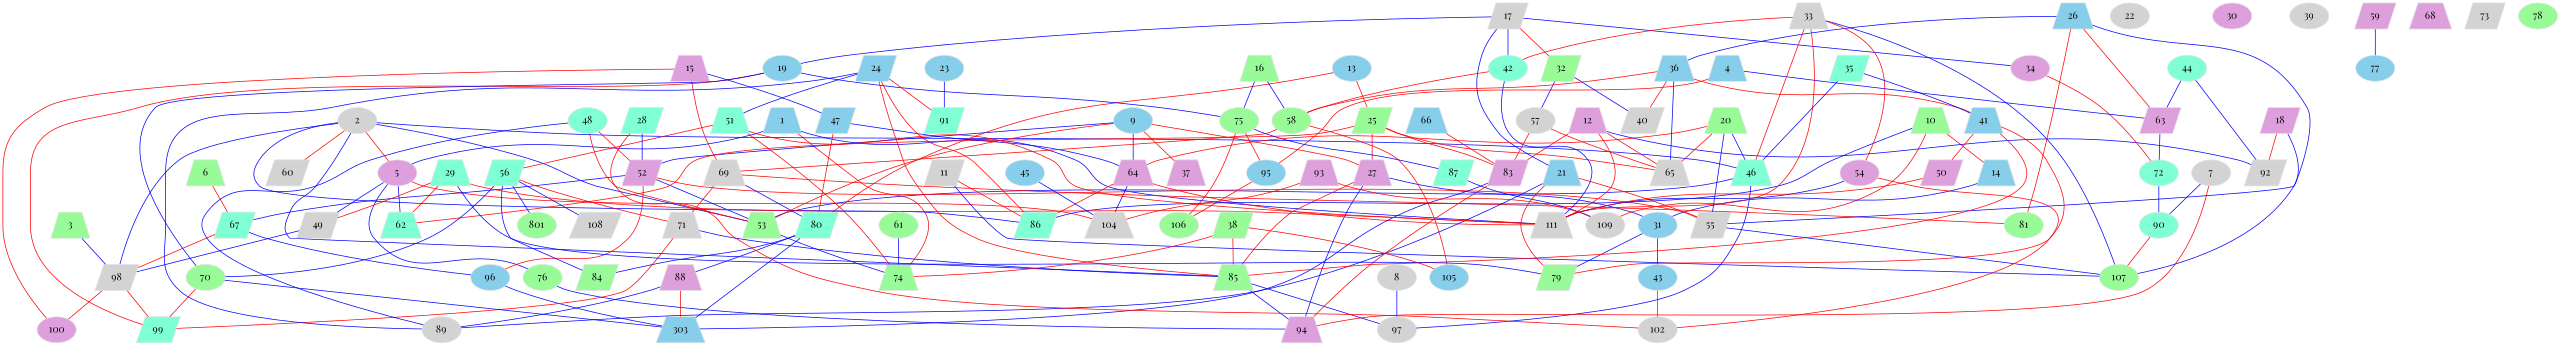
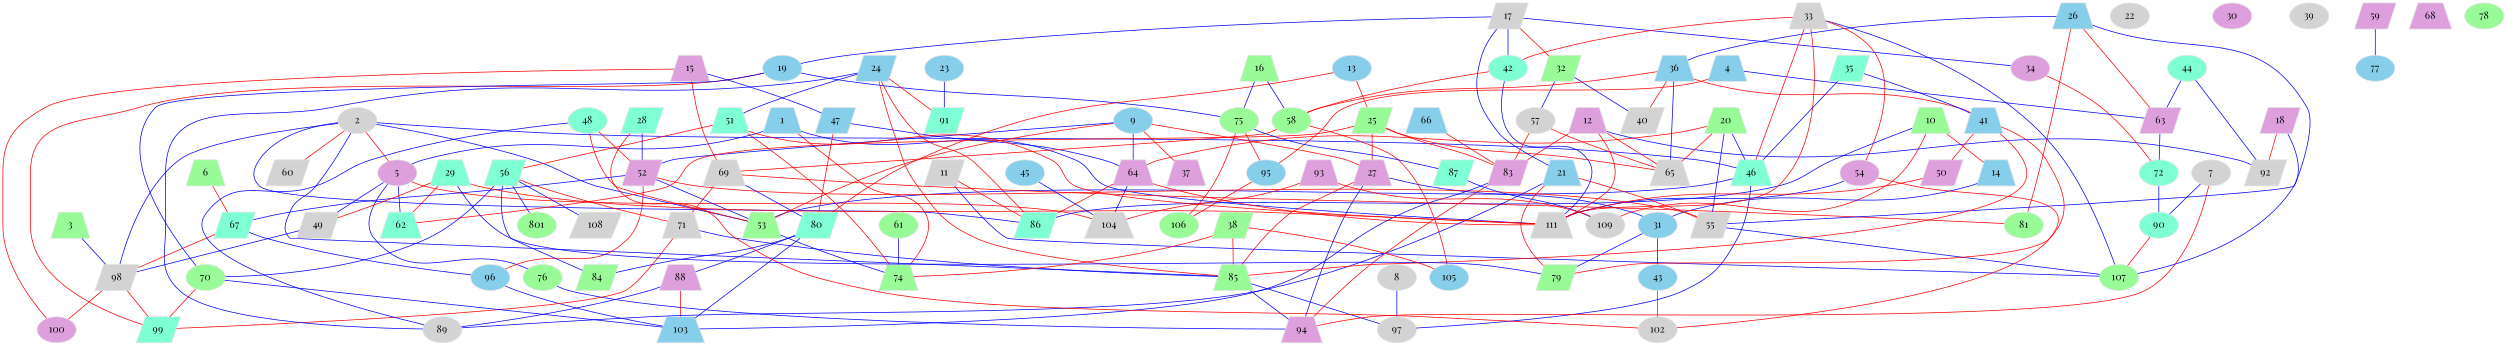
(2485, 16) -> none
(681, 330) -> (681, 330)
